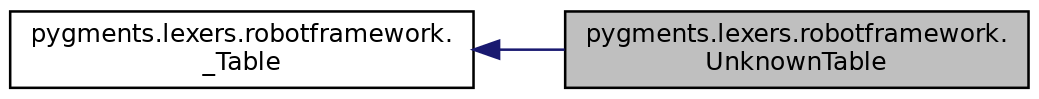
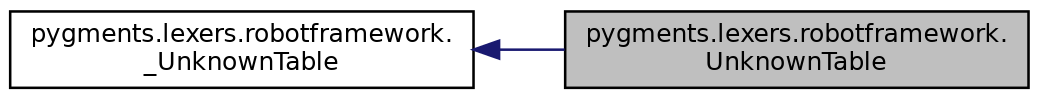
(242, 50) -> (242, 50)
